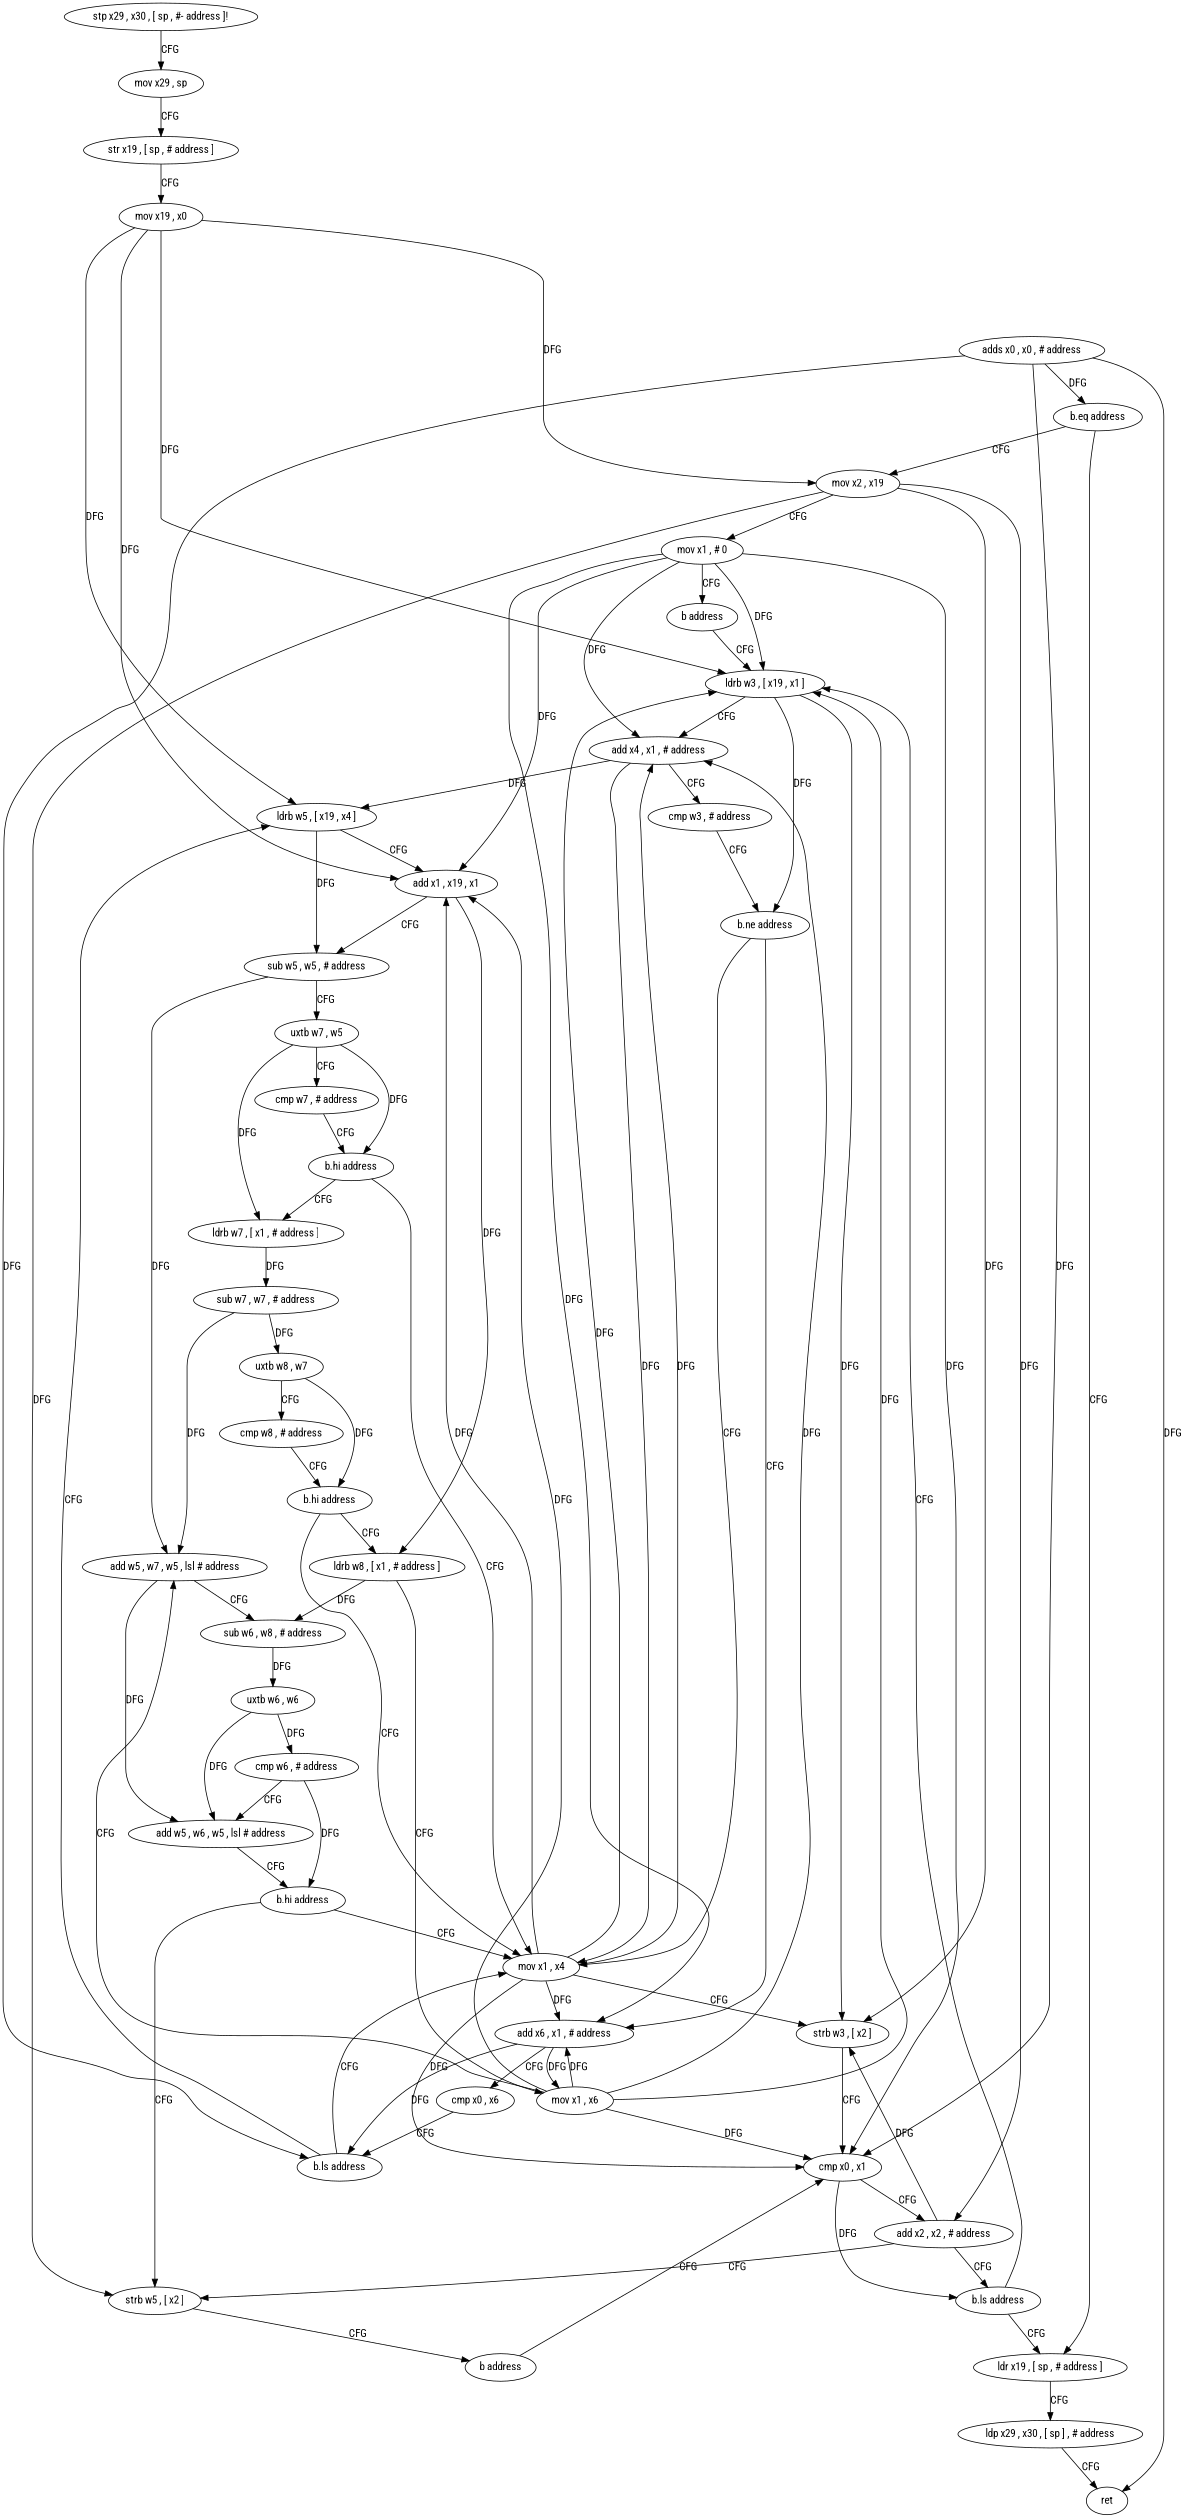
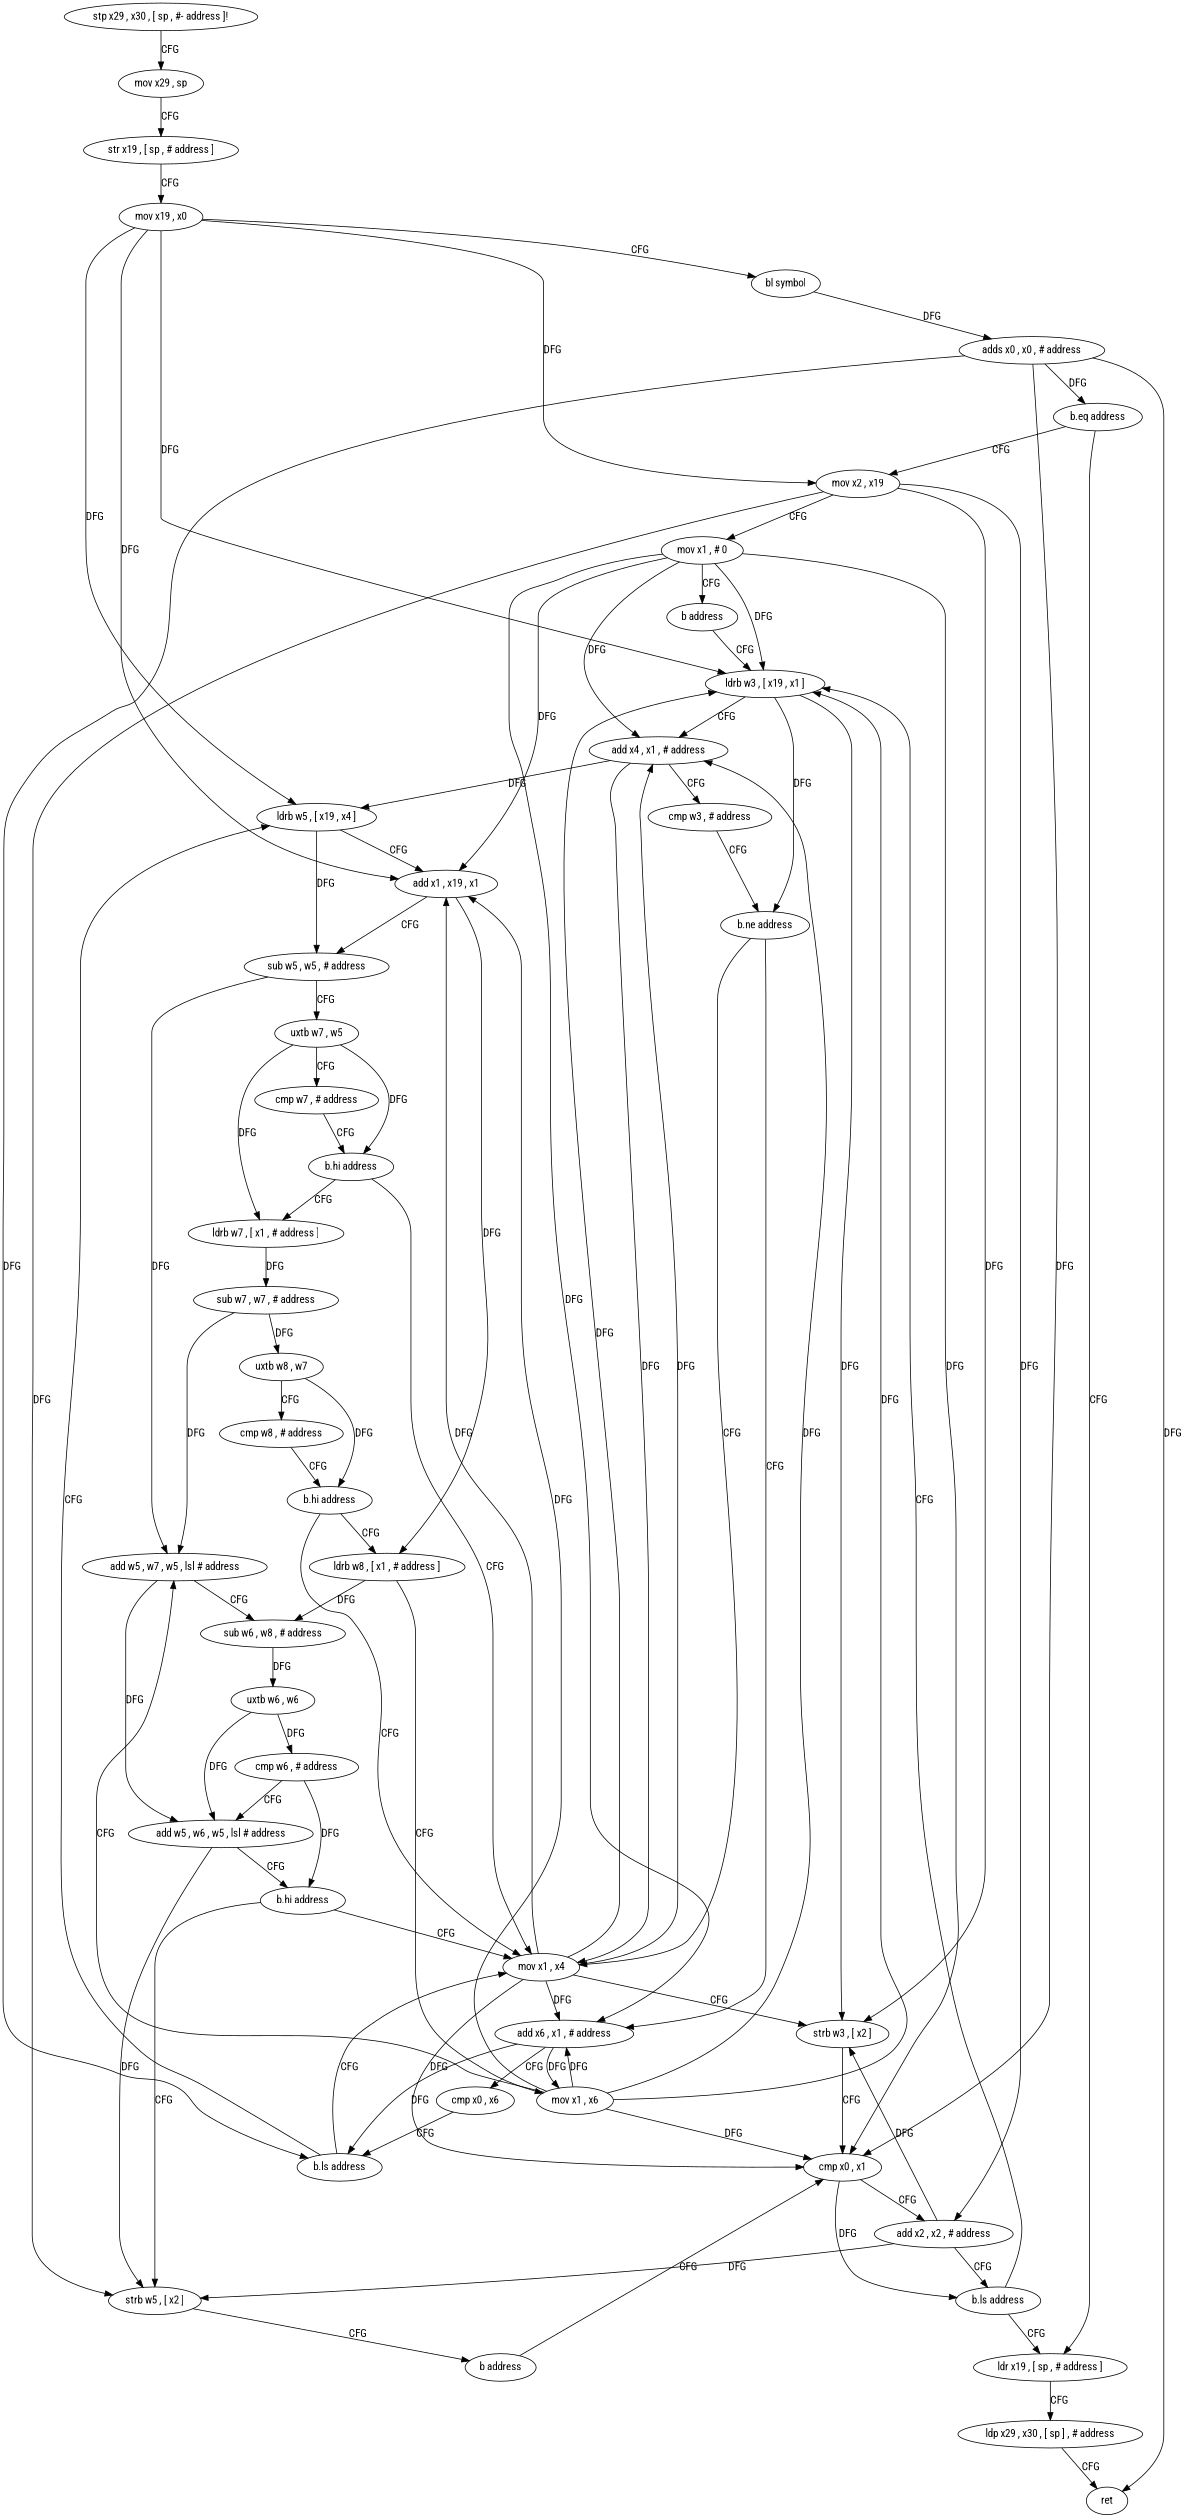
none -> (786, 284)
none -> (121, 2056)
(738, 2267) -> (738, 2267)
